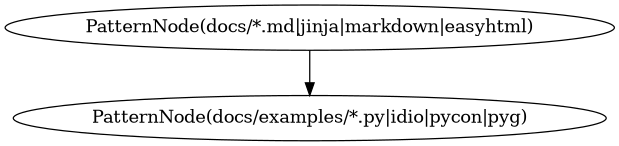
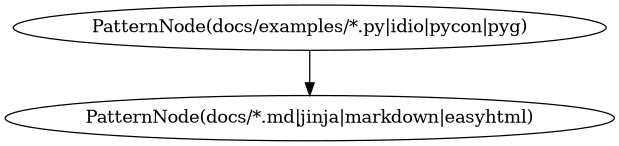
(310, 67) -> (310, 67)
